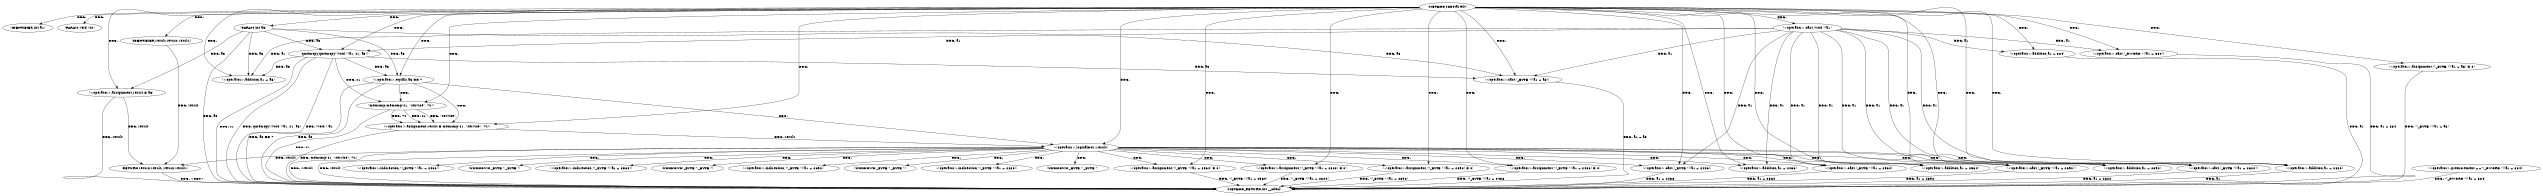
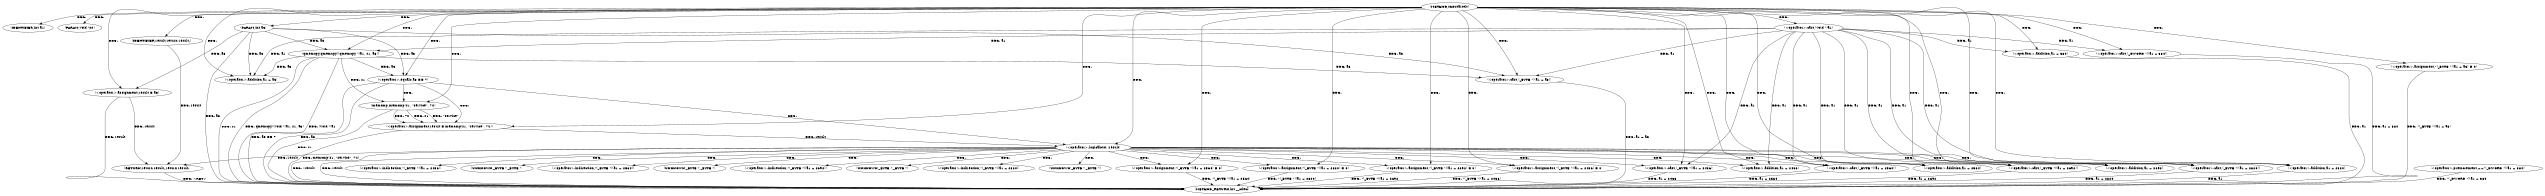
(335, 54) -> (341, 54)
